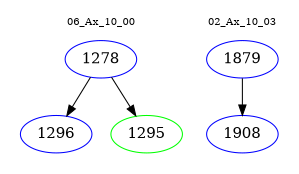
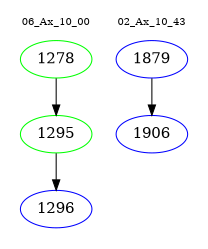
(242, 22) -> (152, 22)
(101, 59) -> (56, 59)
(81, 92) -> (56, 167)
(242, 134) -> (152, 134)
